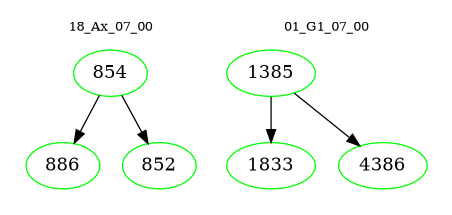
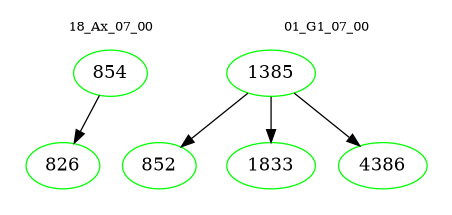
(132, 114) -> (225, 111)
(63, 166) -> (63, 166)
